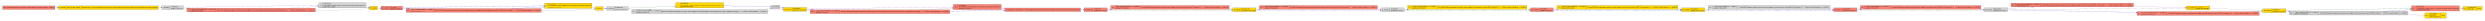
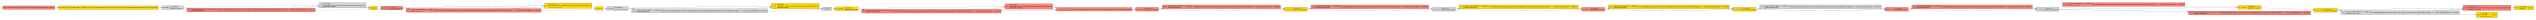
(775, 10) -> (754, 8)
